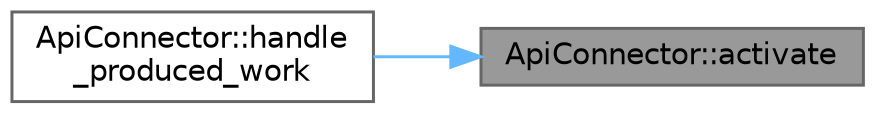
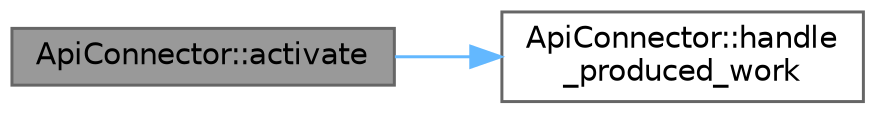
(412, 57) -> (433, 57)
